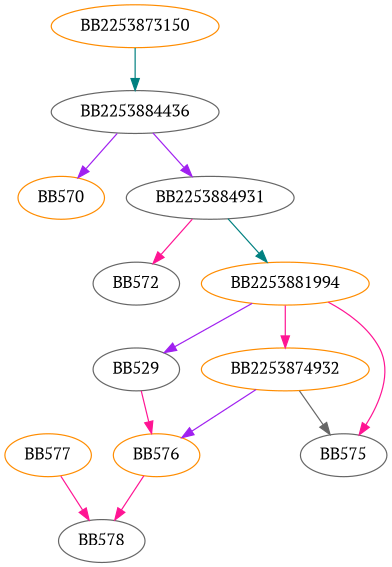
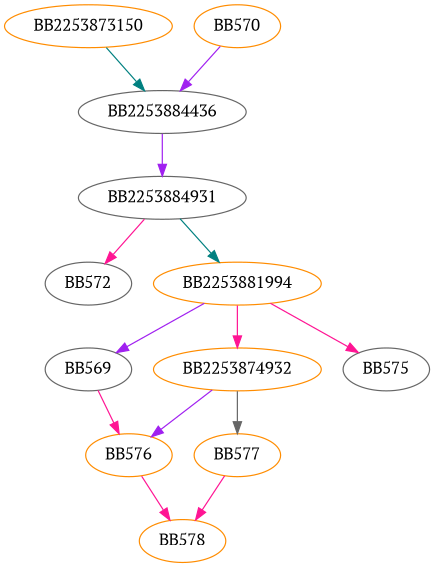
(102, 151) -> (204, 64)
(136, 369) -> (88, 369)
(311, 408) -> (237, 406)
(102, 541) -> (183, 541)
